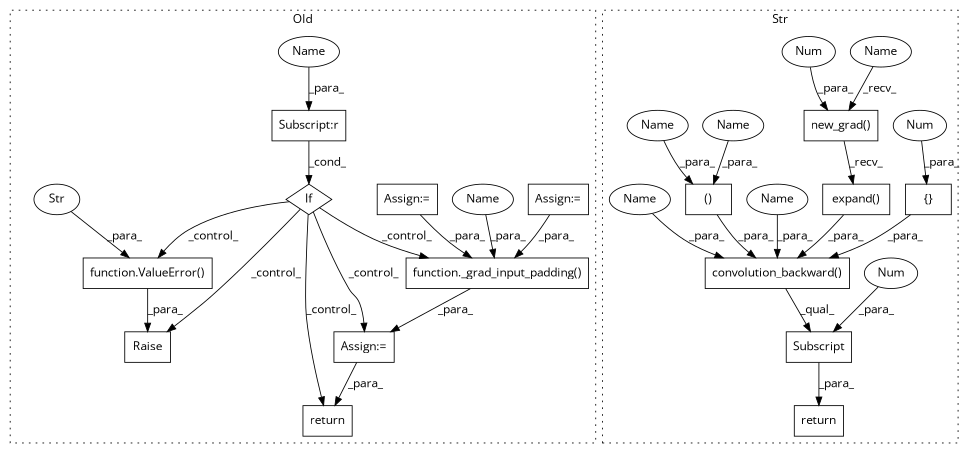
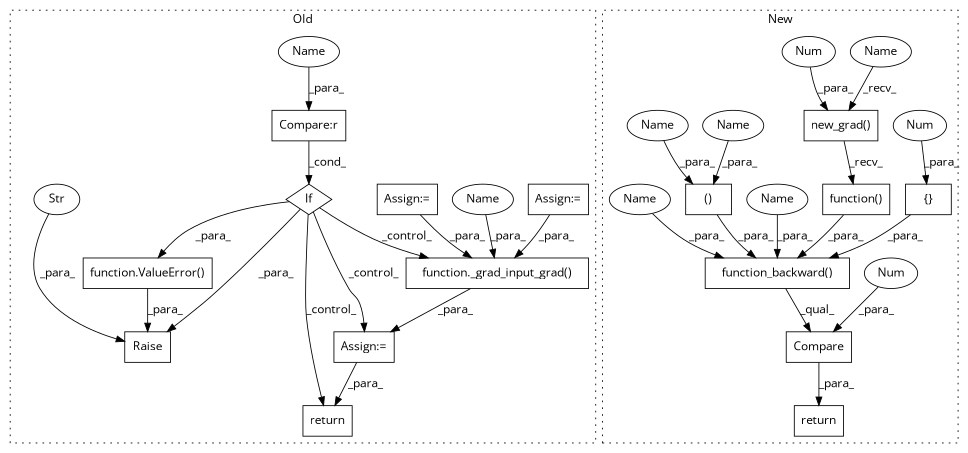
(780, 20) -> (780, 20)
(309, 126) -> (309, 126)
(856, 199) -> (856, 199)
(97, 232) -> (44, 295)
(213, 236) -> (213, 236)
(276, 273) -> (276, 273)
(497, 273) -> (497, 273)
(777, 273) -> (777, 273)
(819, 347) -> (819, 347)
